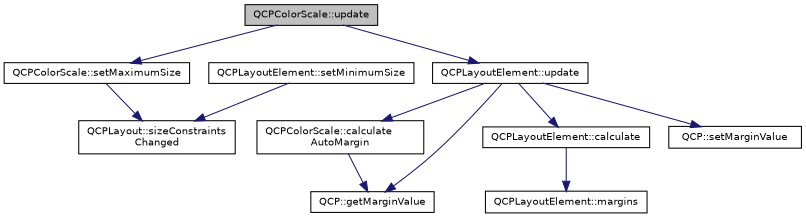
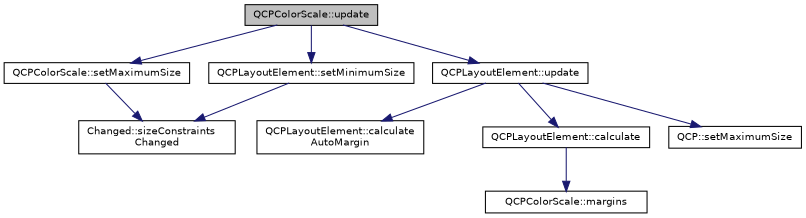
none -> (311, 39)
(157, 137) -> (157, 137)
(340, 137) -> (340, 137)
(735, 137) -> (735, 137)
(372, 202) -> none
(566, 202) -> (566, 202)
